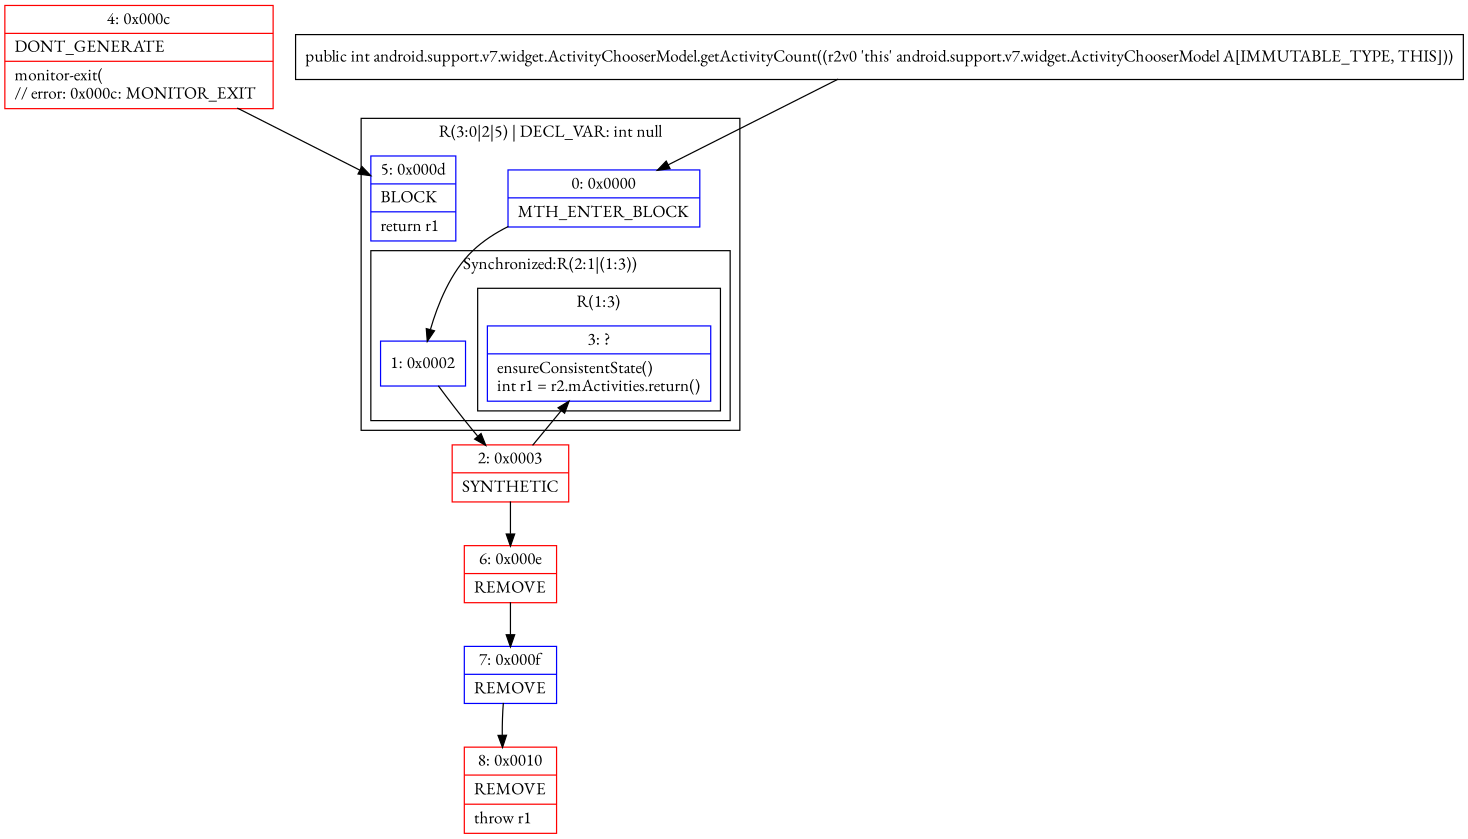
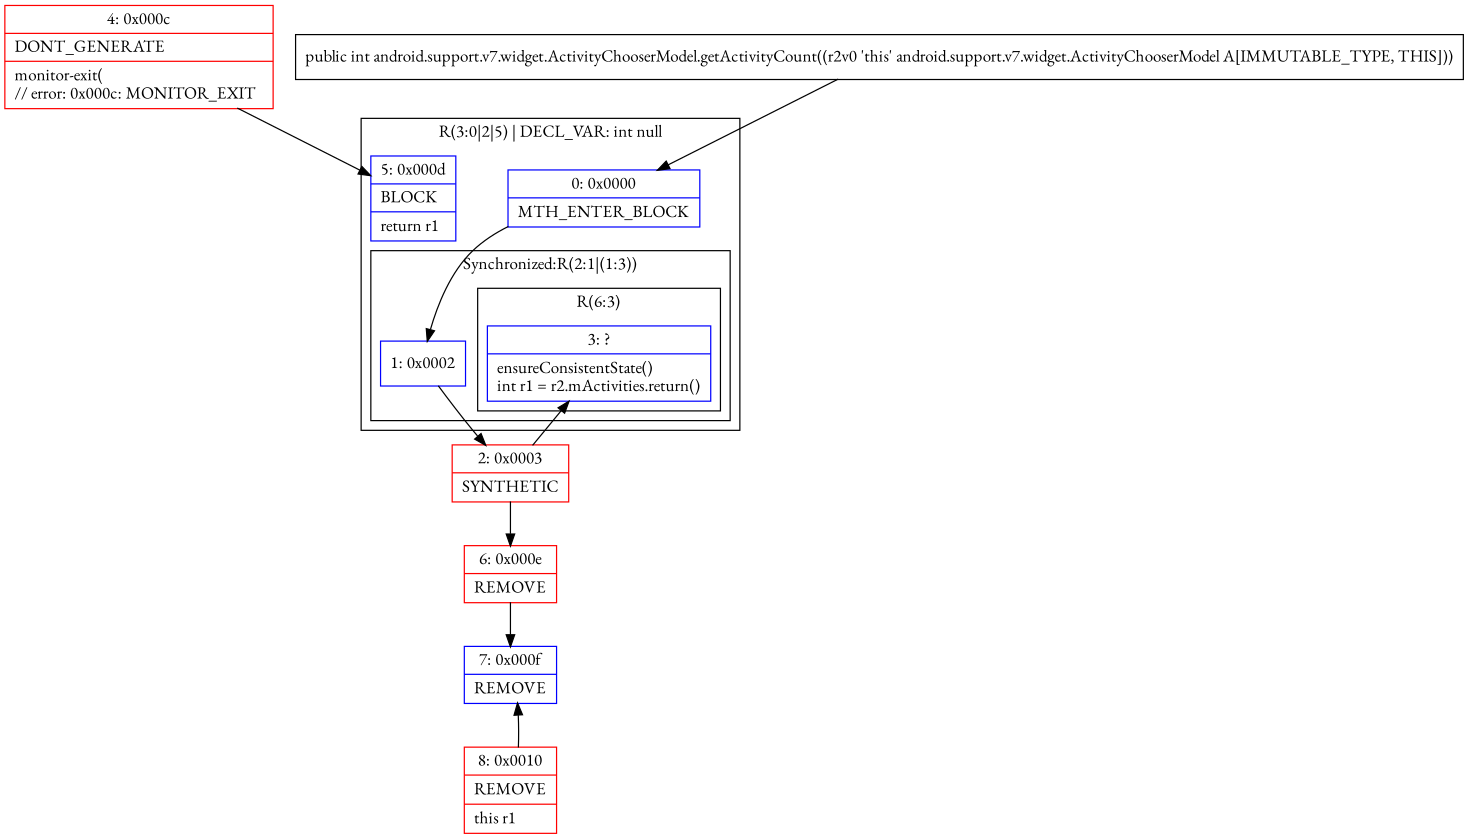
(599, 302) -> (599, 302)
(502, 719) -> (519, 731)
(503, 818) -> (495, 818)
